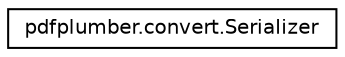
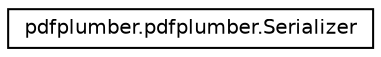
(172, 29) -> (191, 29)
